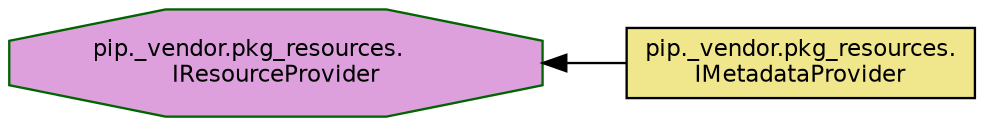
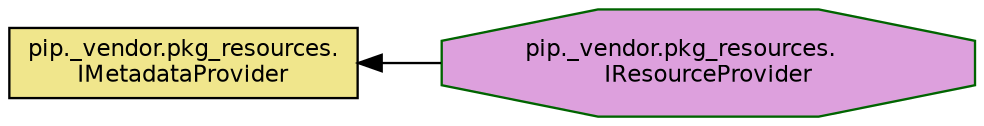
(597, 63) -> (411, 63)
